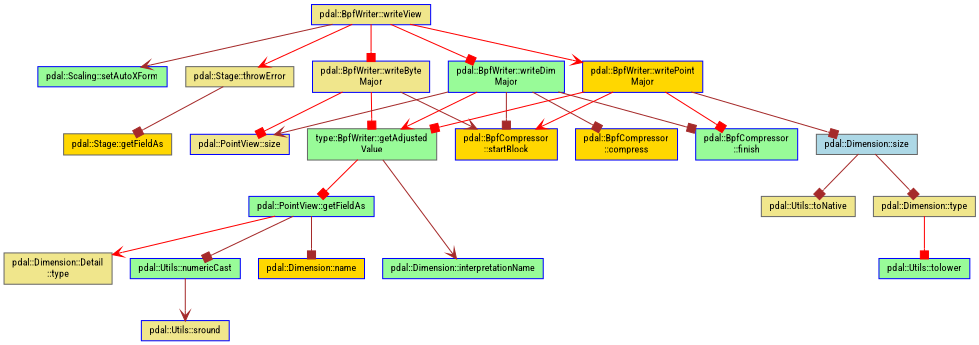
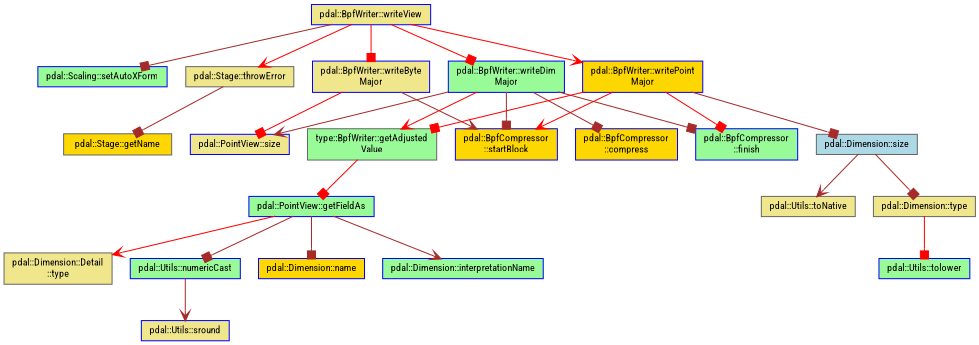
(242, 45) -> (242, 45)
(371, 104) -> none
(118, 144) -> (118, 144)
(841, 172) -> (841, 172)
(417, 205) -> (383, 236)
